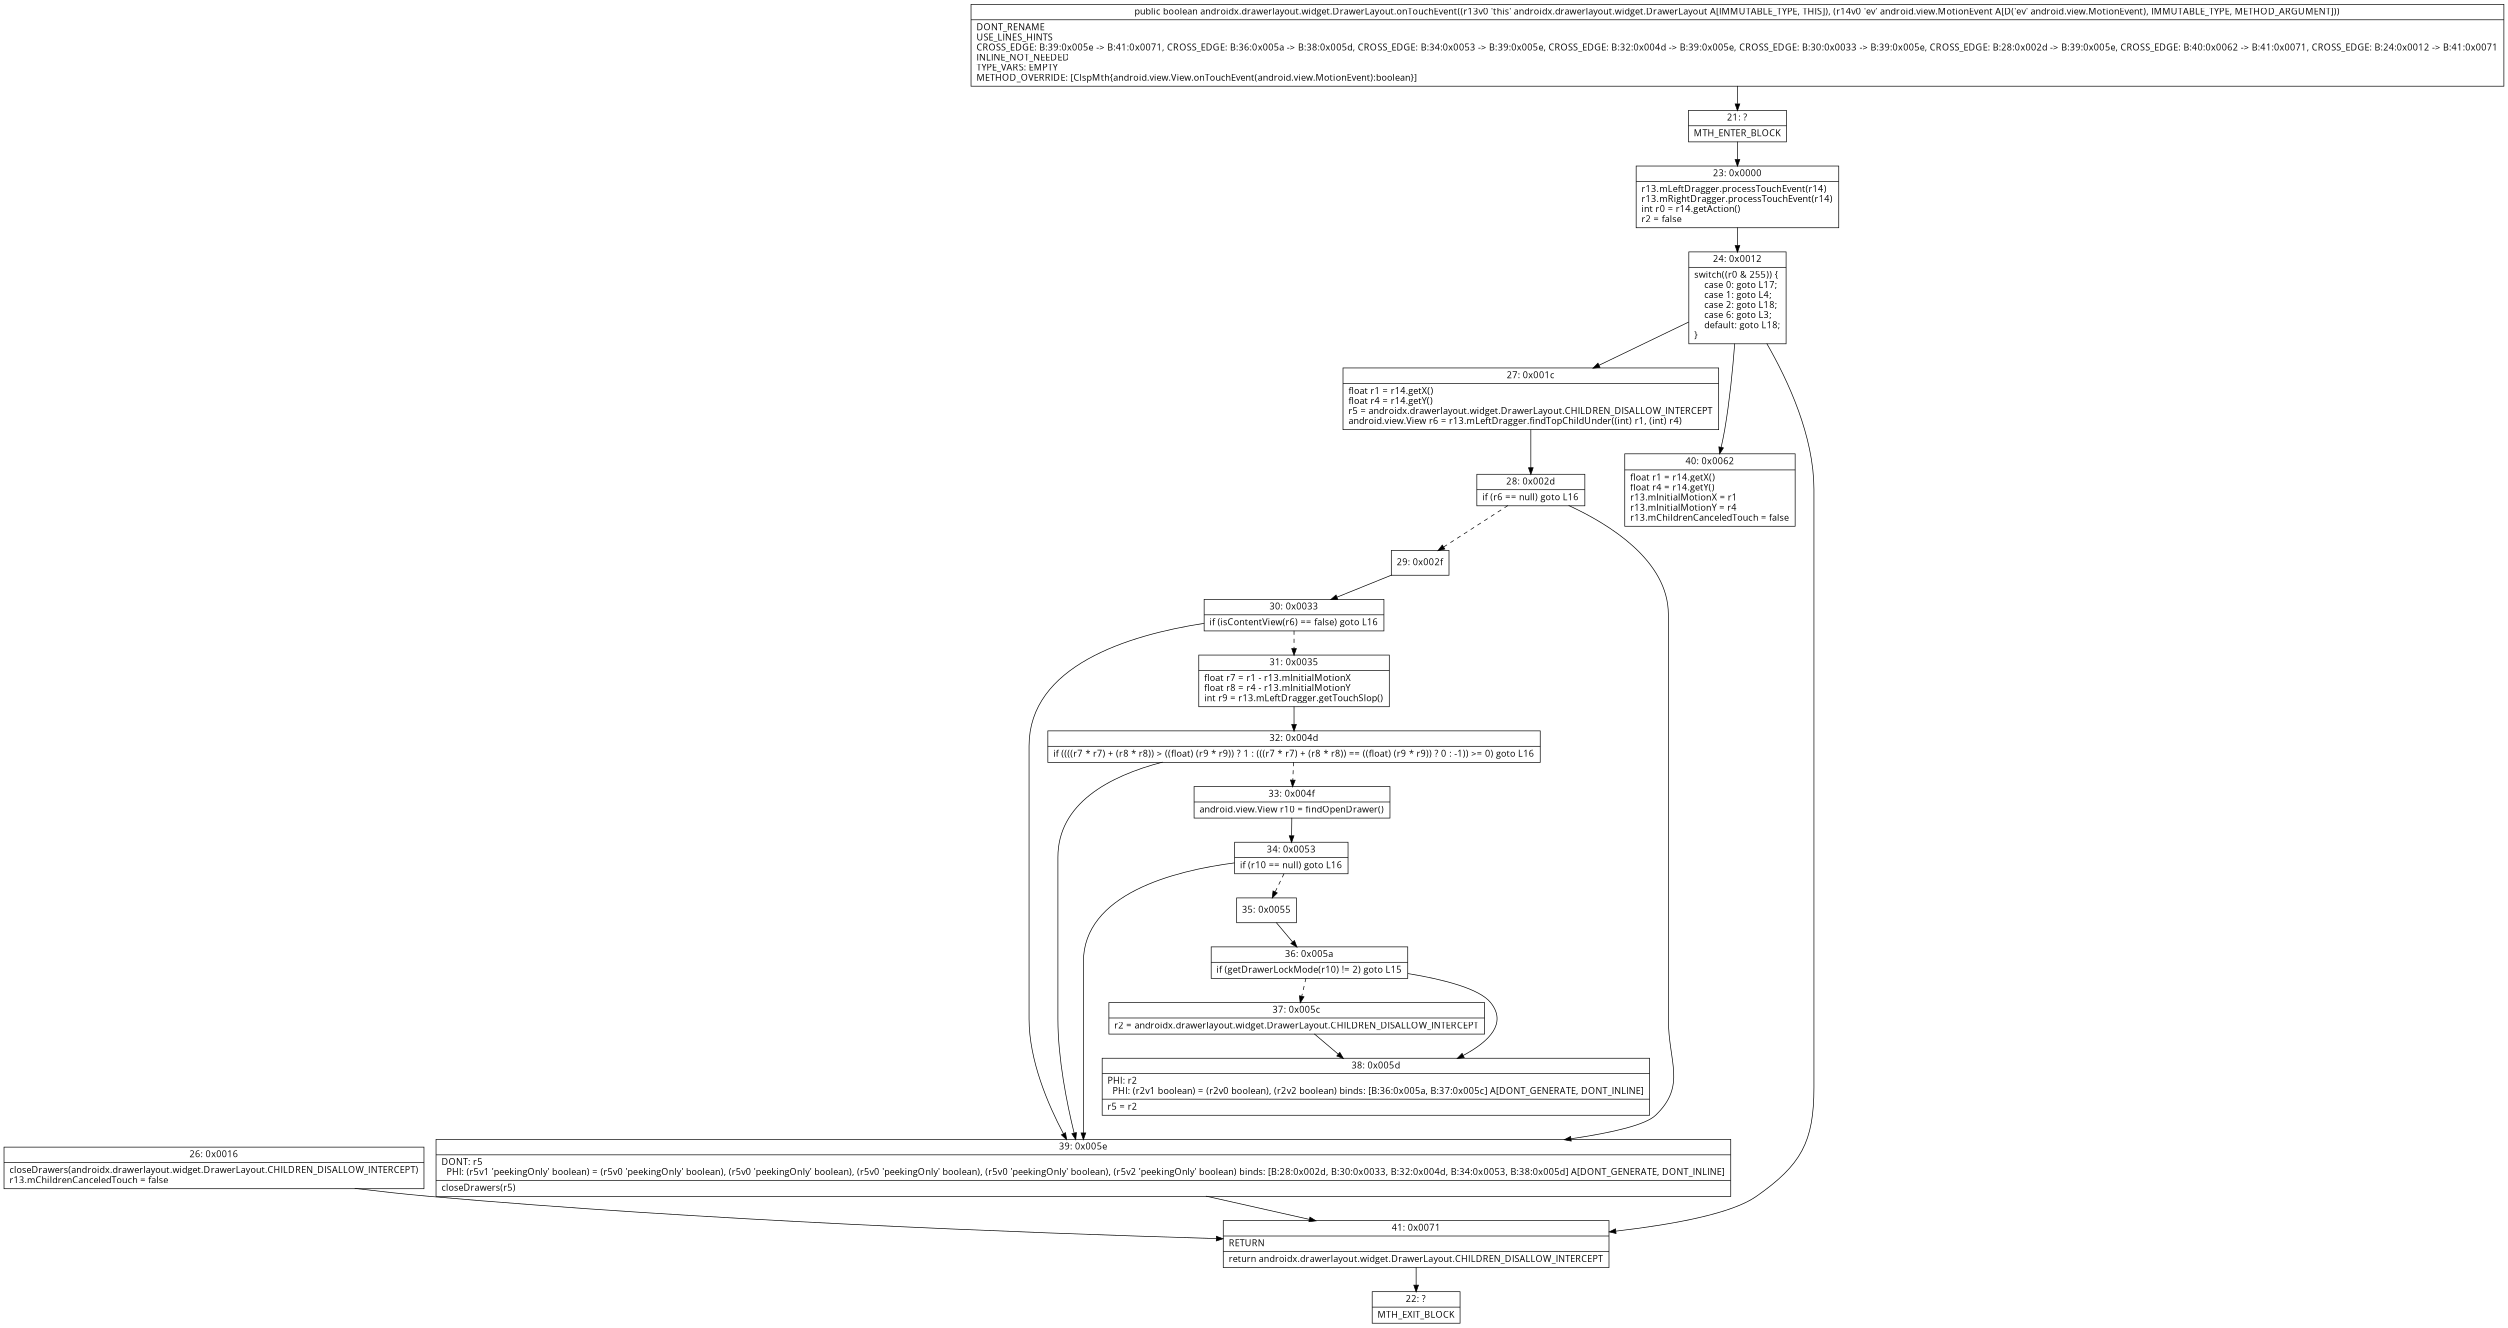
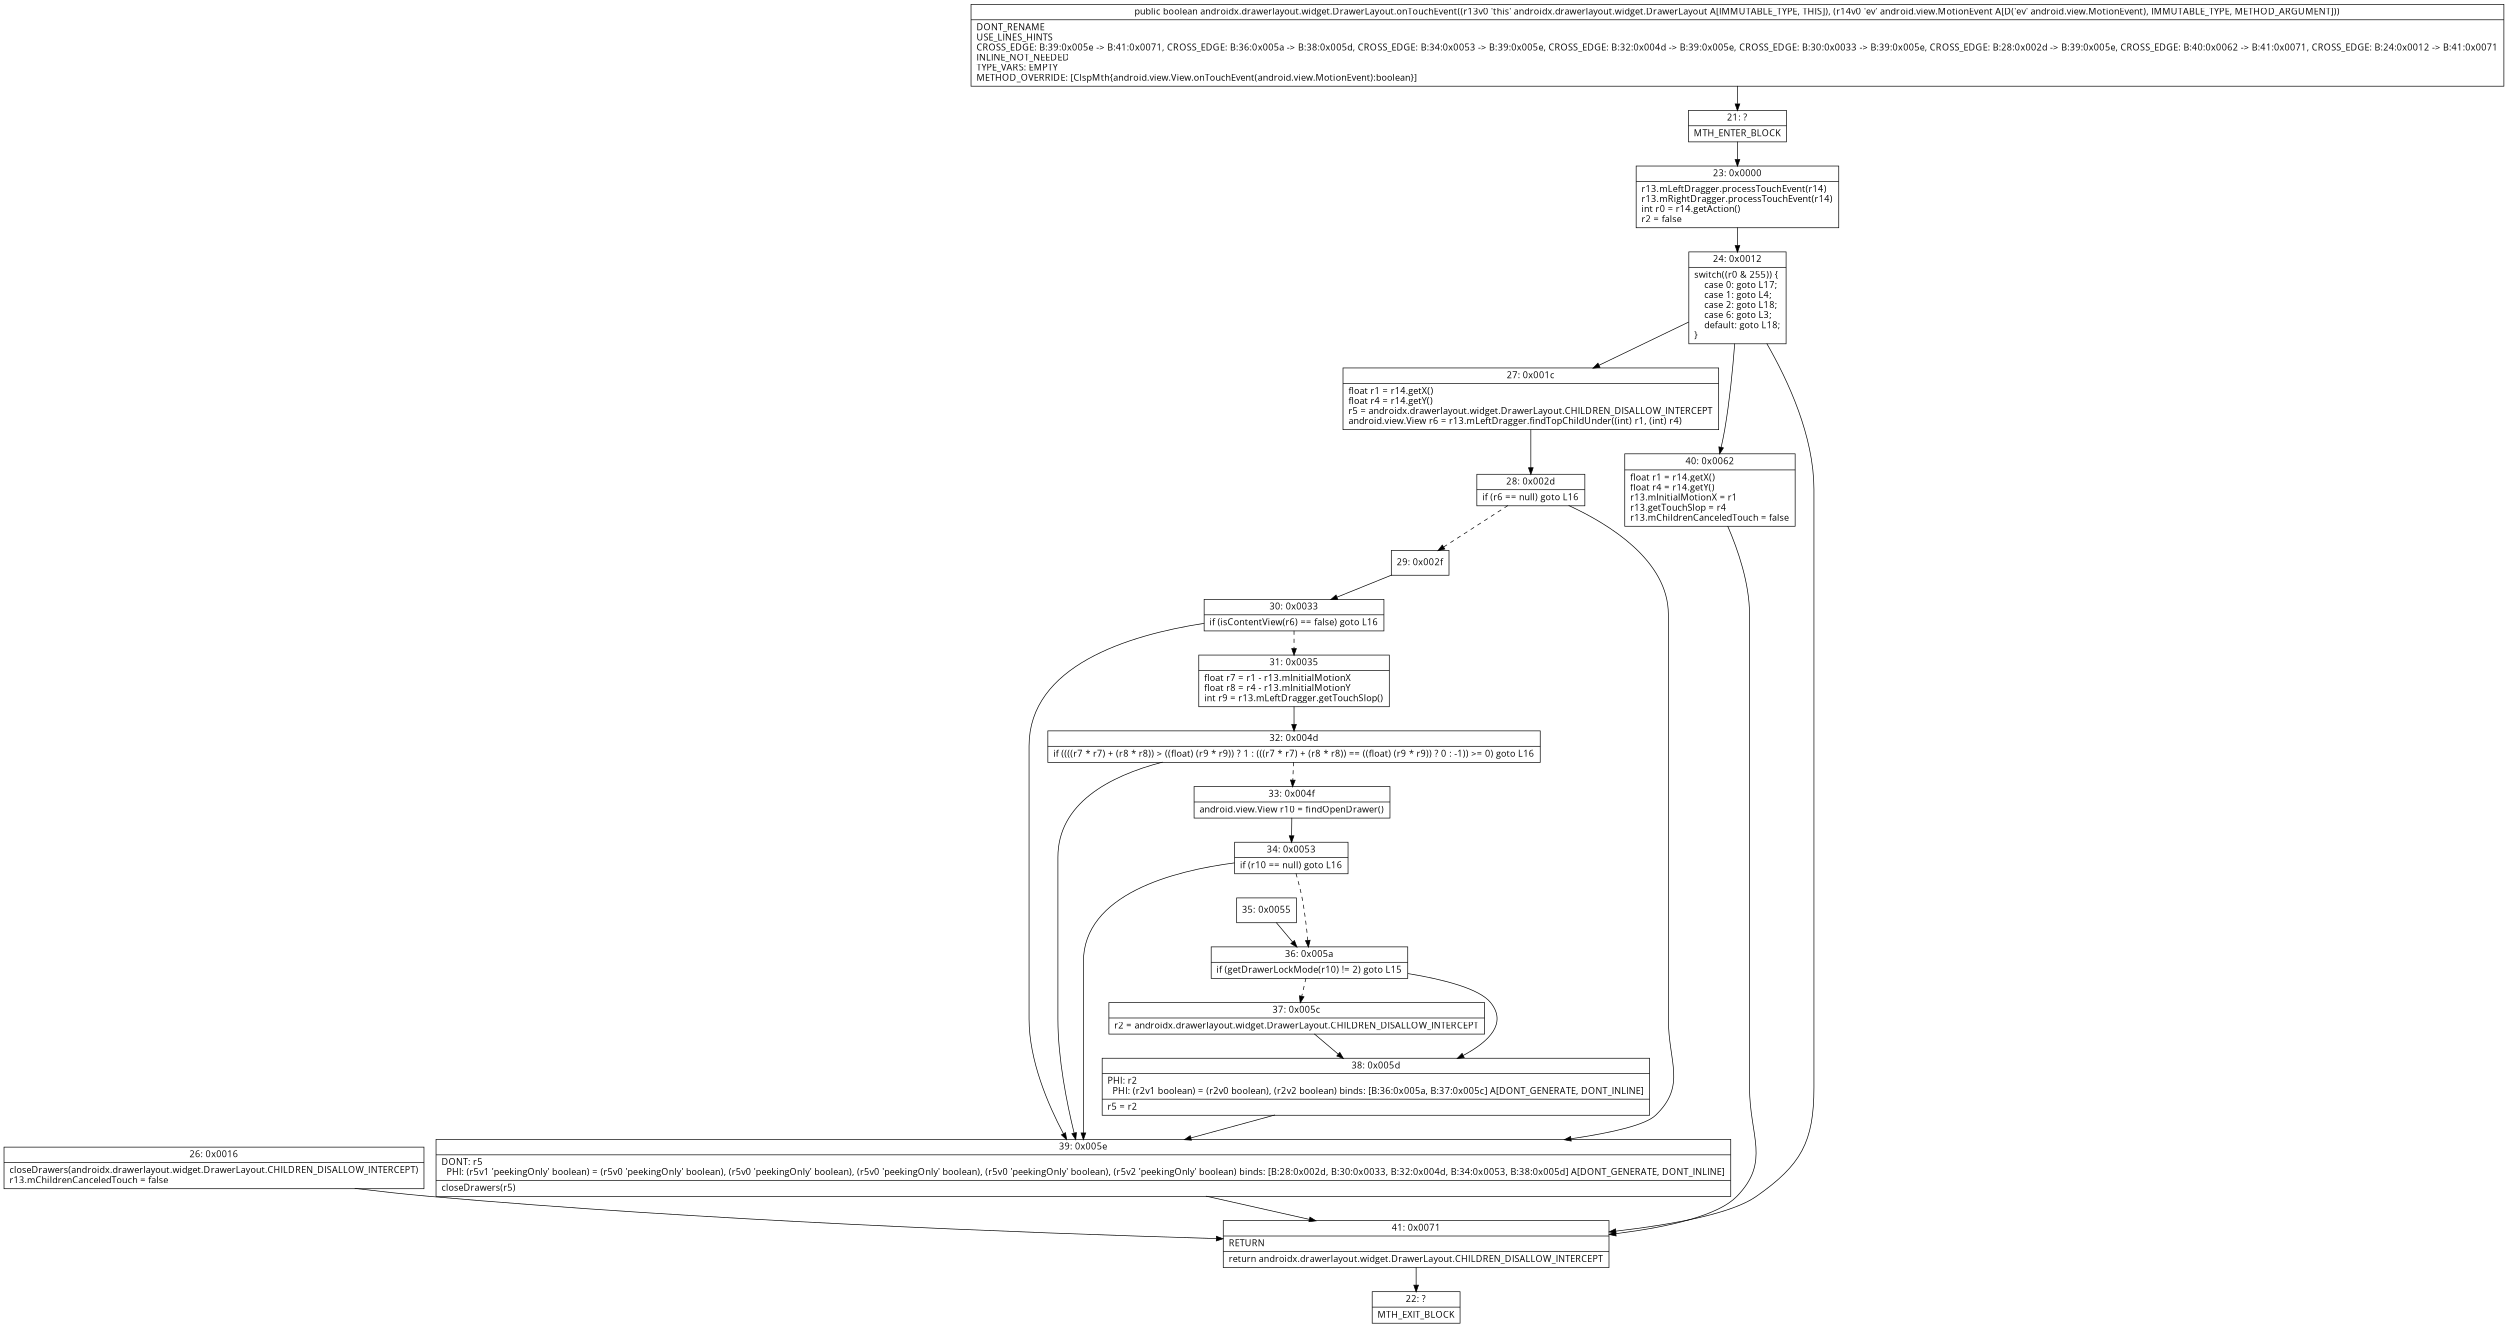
(1684, 508) -> (1678, 508)
(1280, 883) -> (1304, 907)
none -> (1750, 926)
none -> (1233, 1126)
